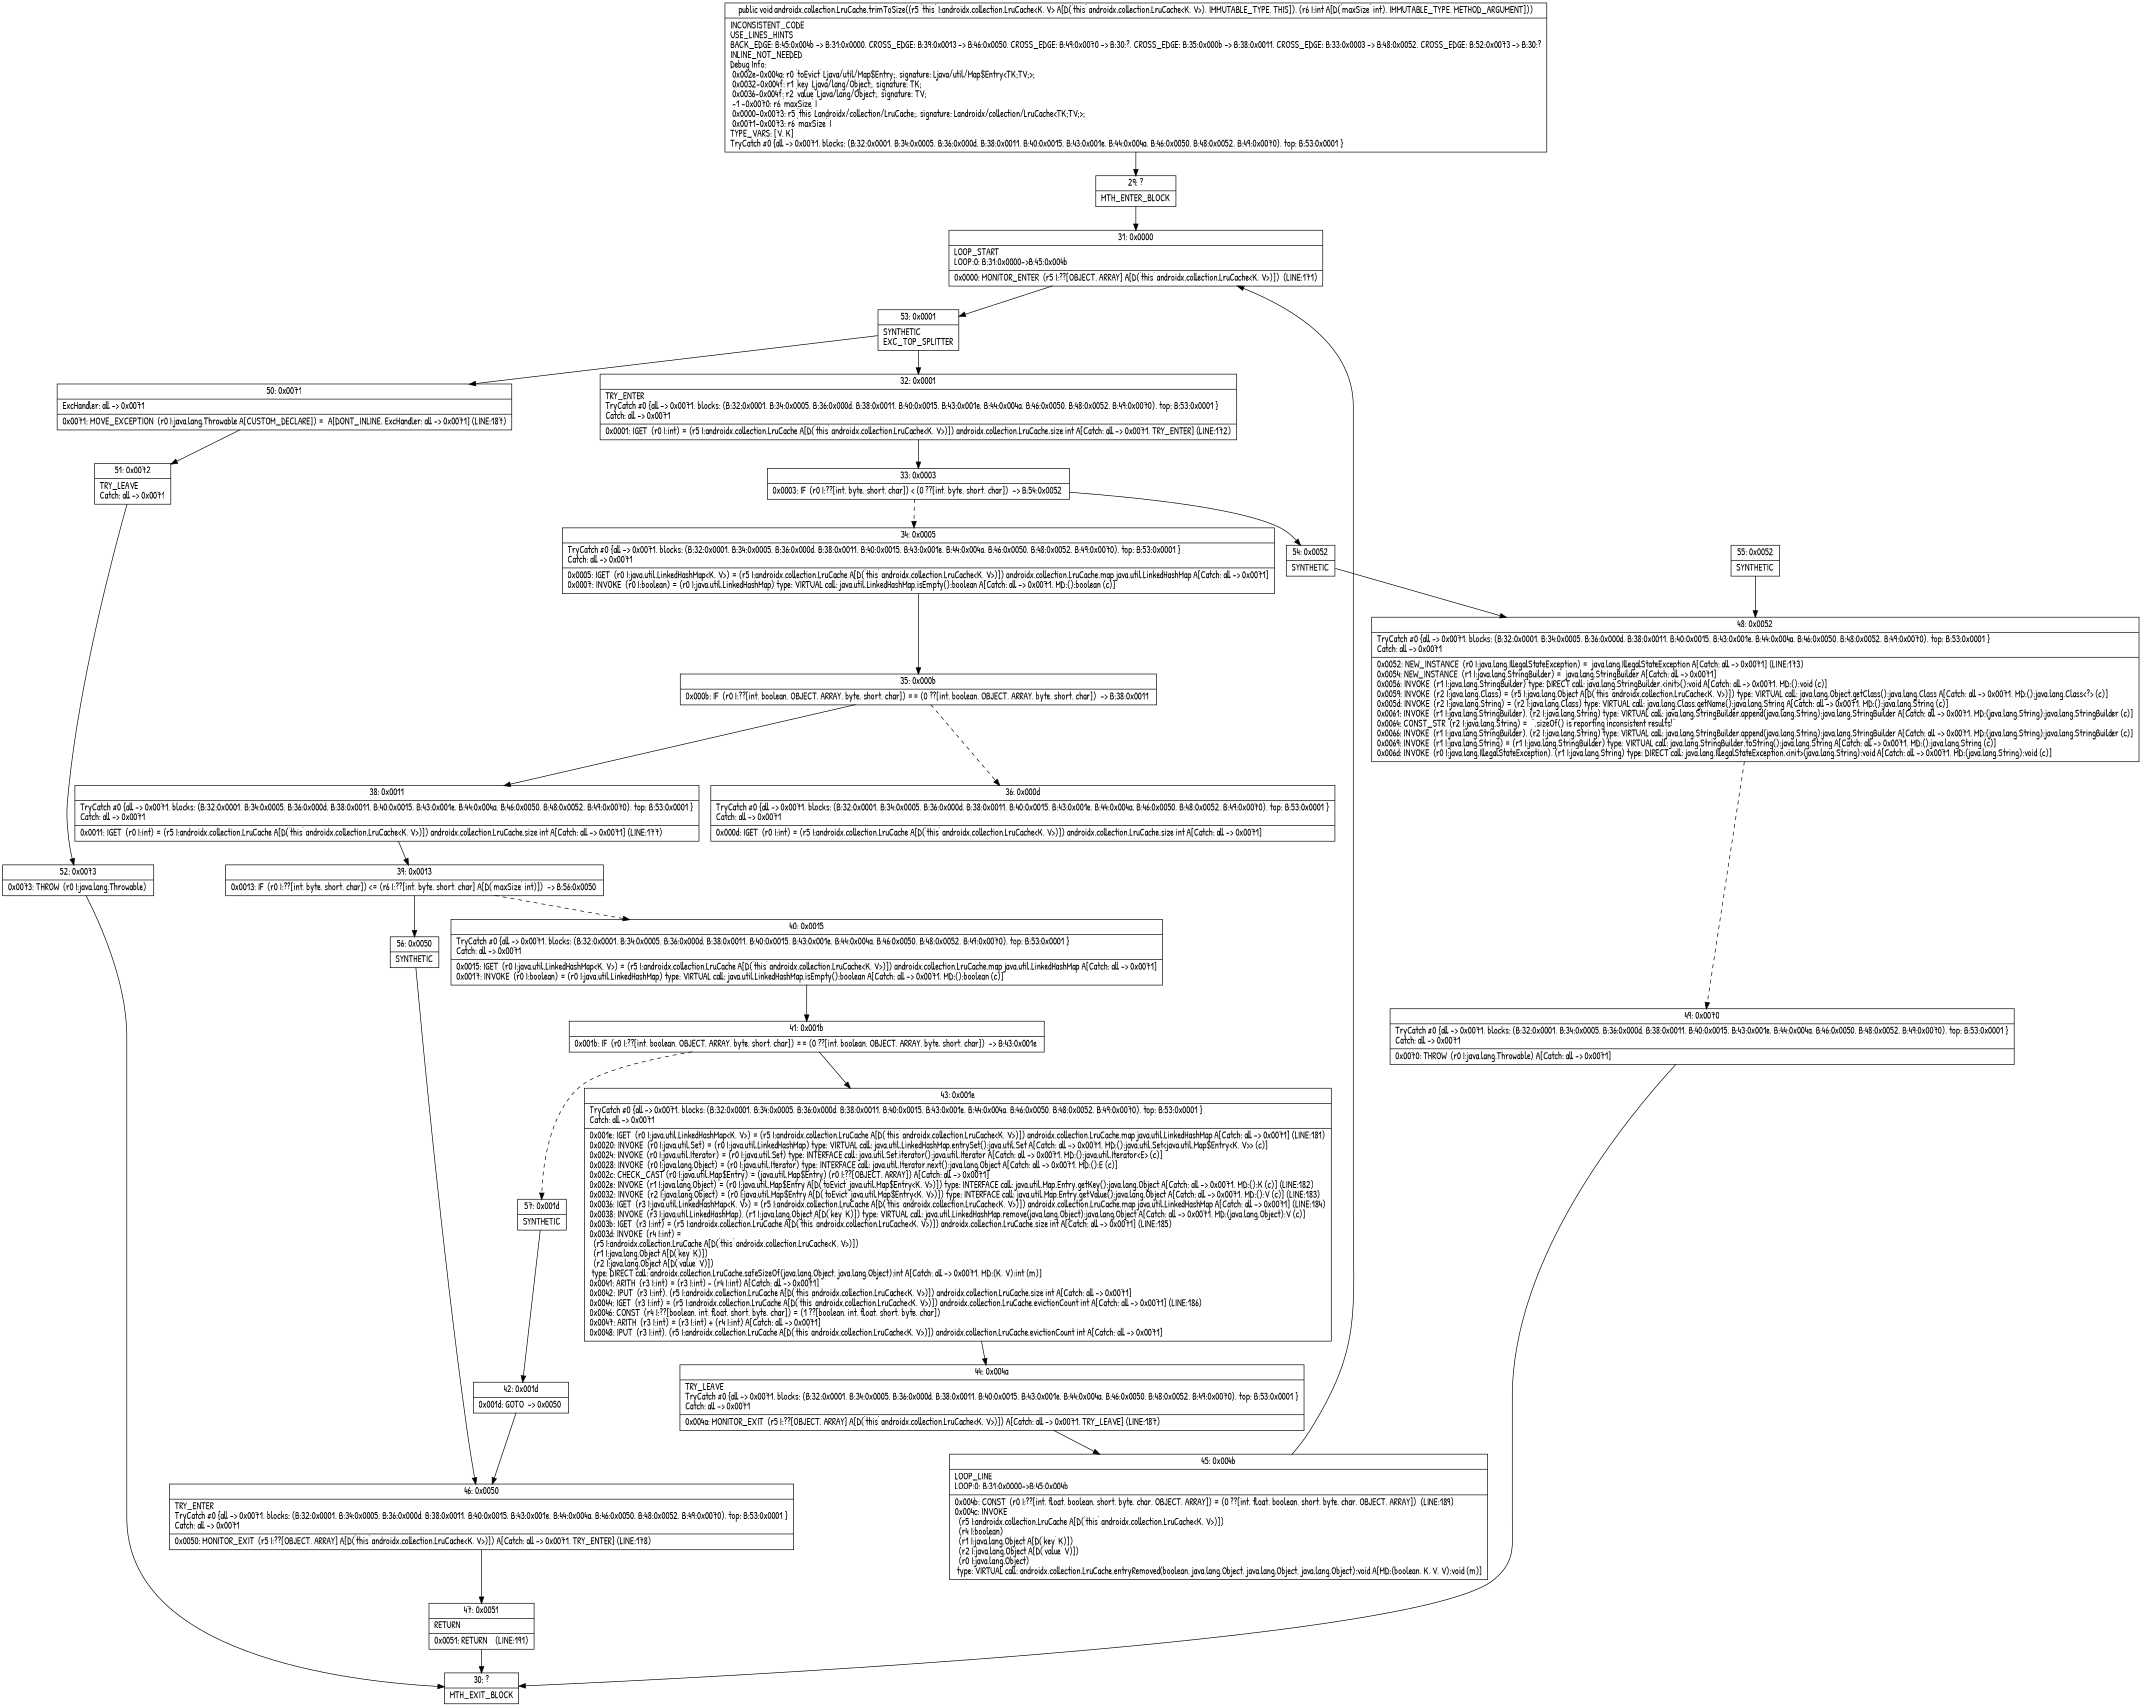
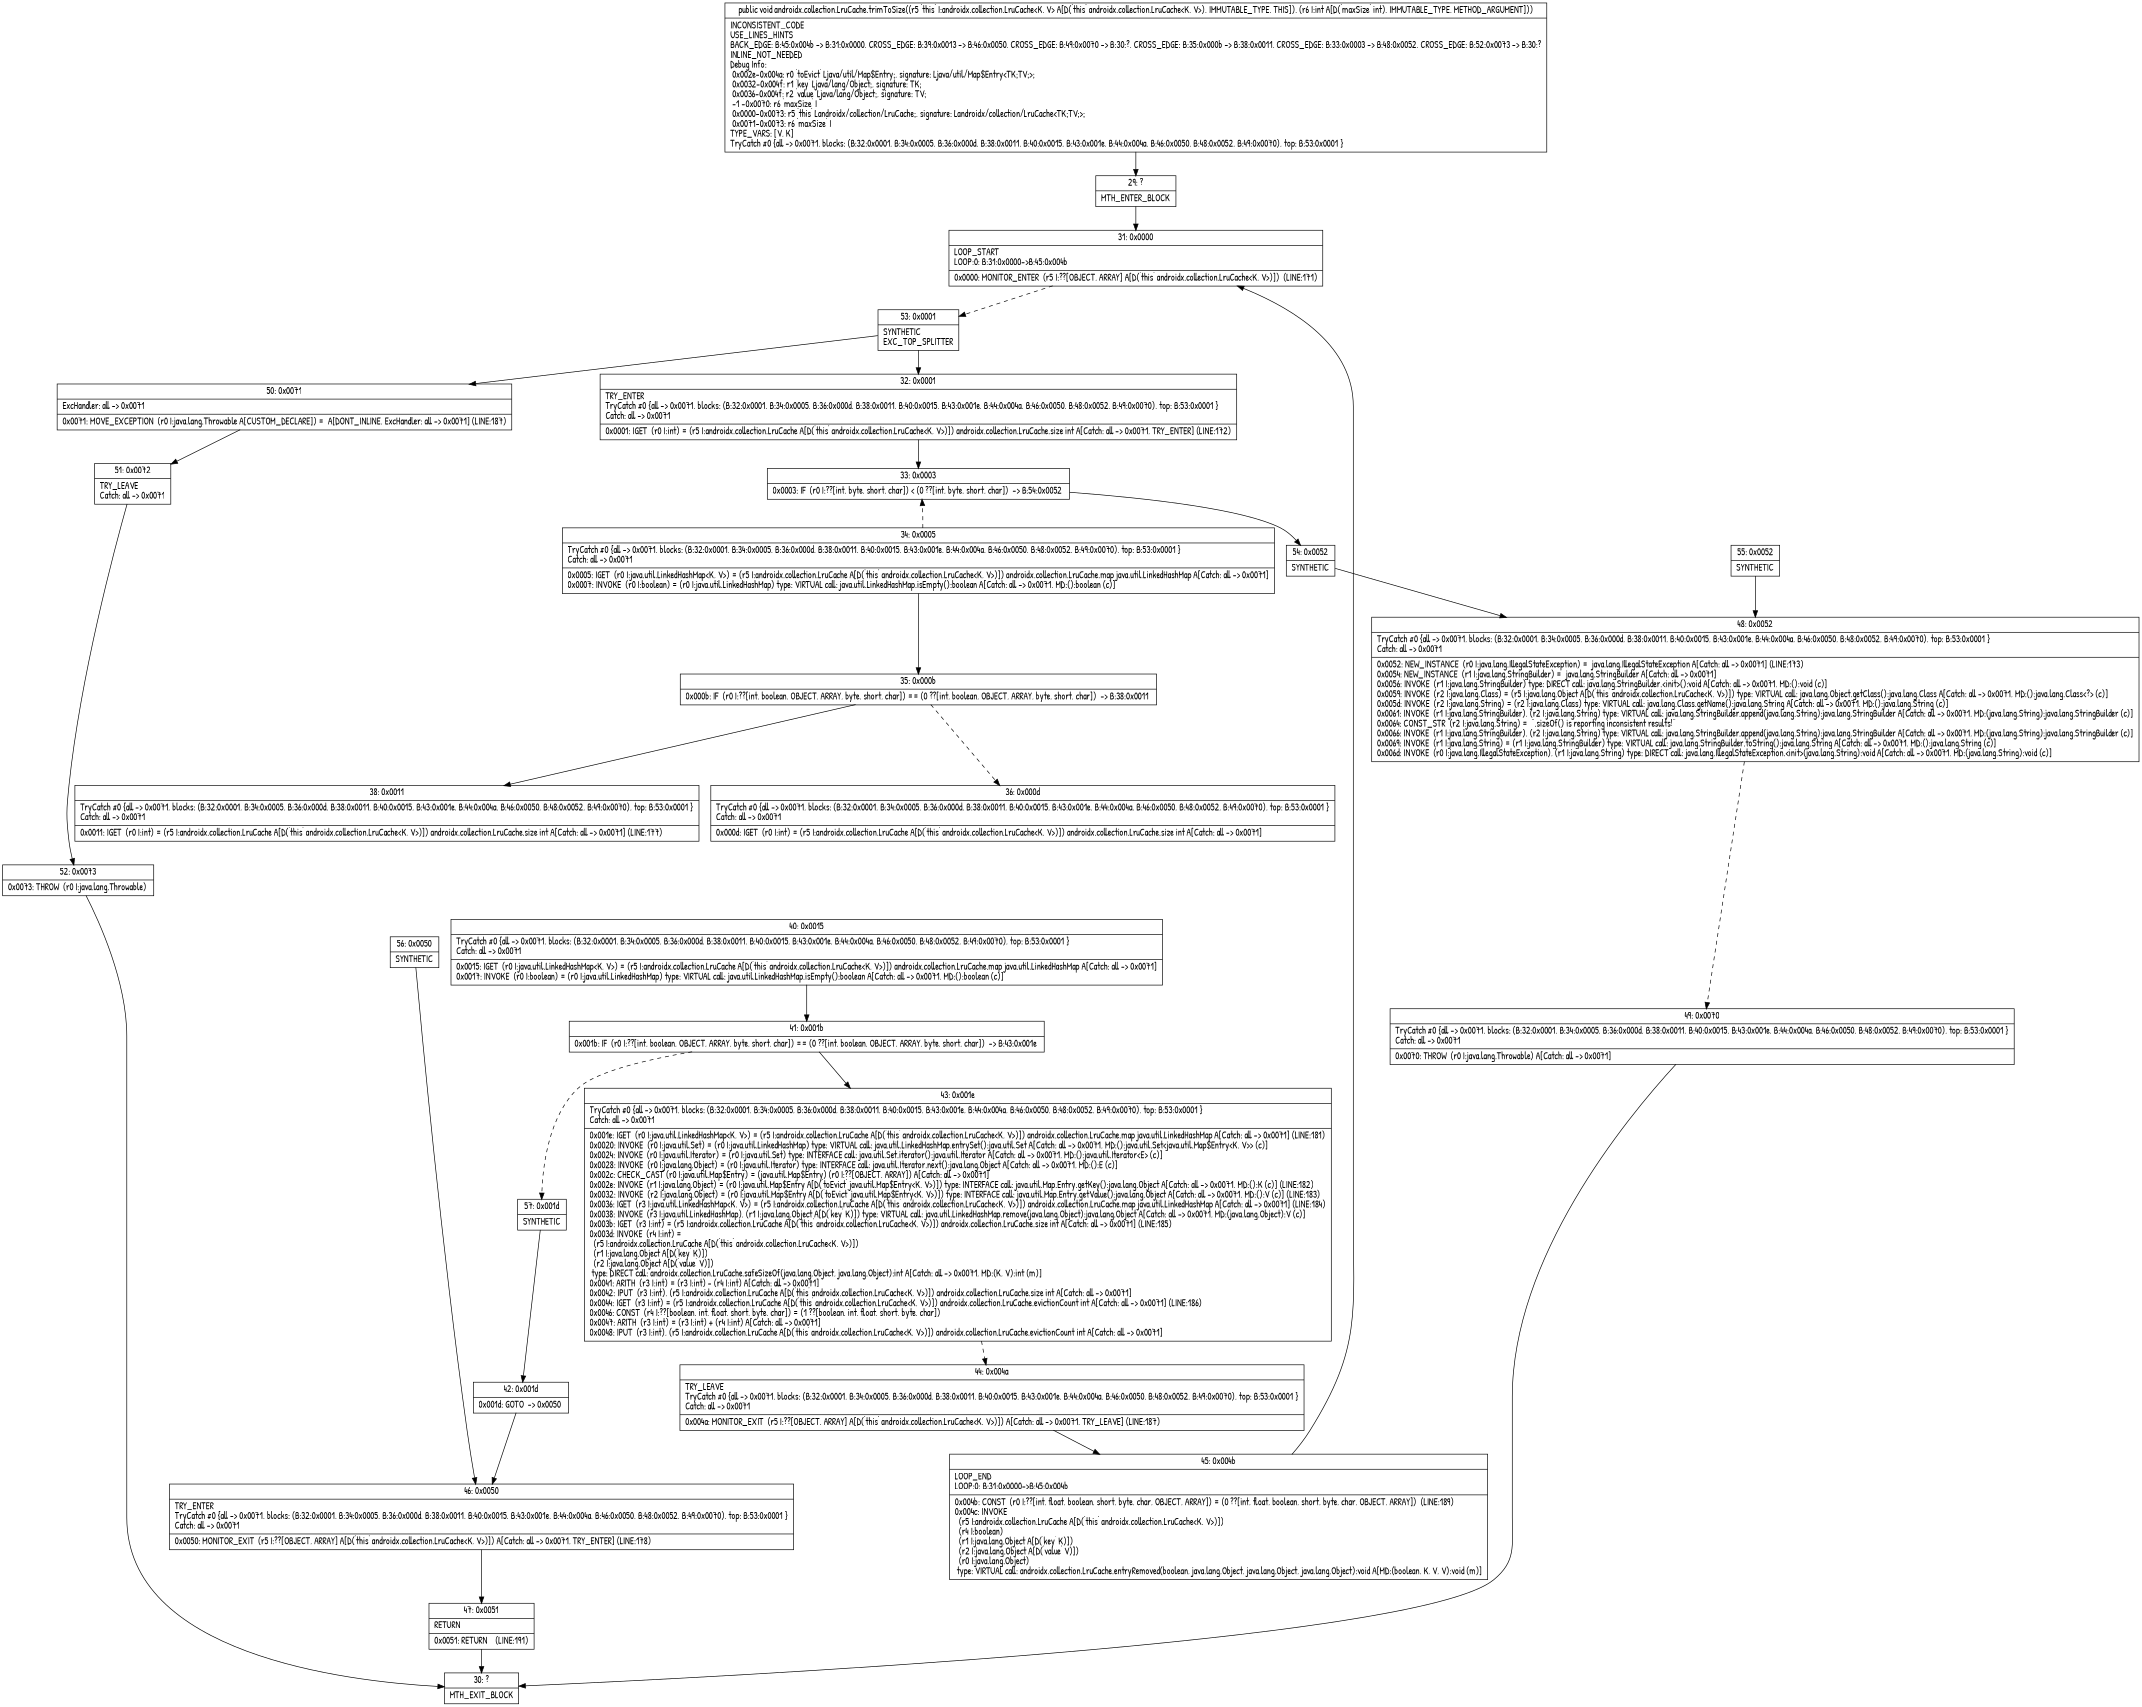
(1009, 300) -> (1009, 300)
(914, 510) -> (923, 517)
(415, 880) -> none
(983, 1350) -> (983, 1350)
(974, 1477) -> (973, 1477)
